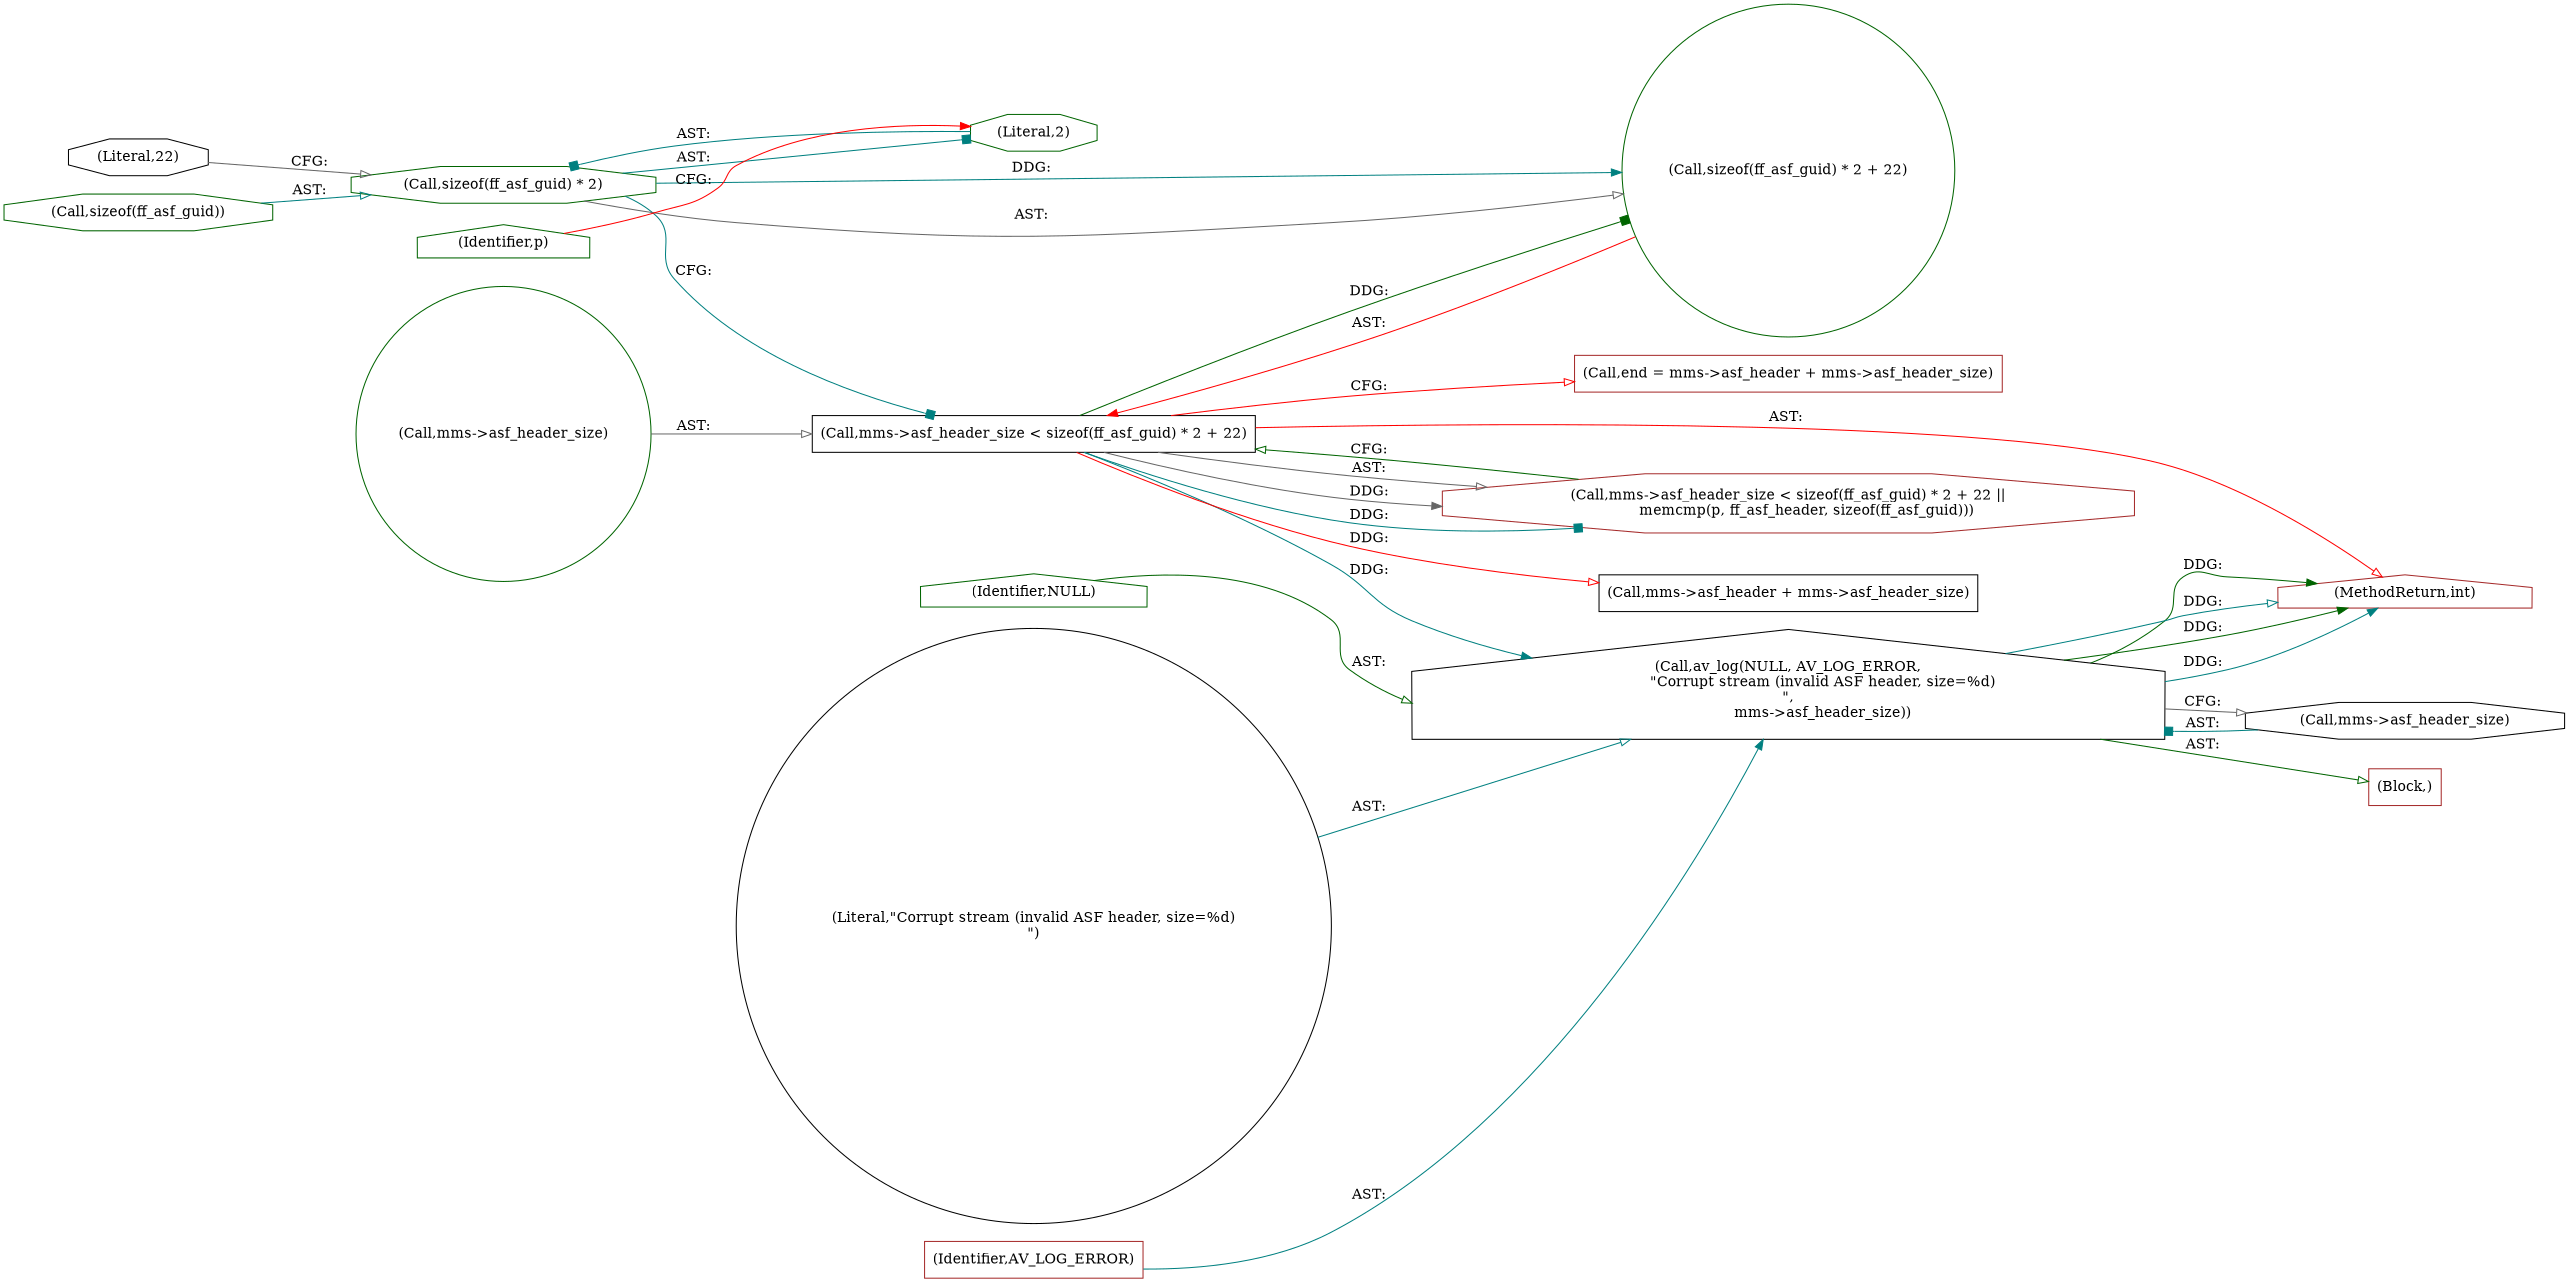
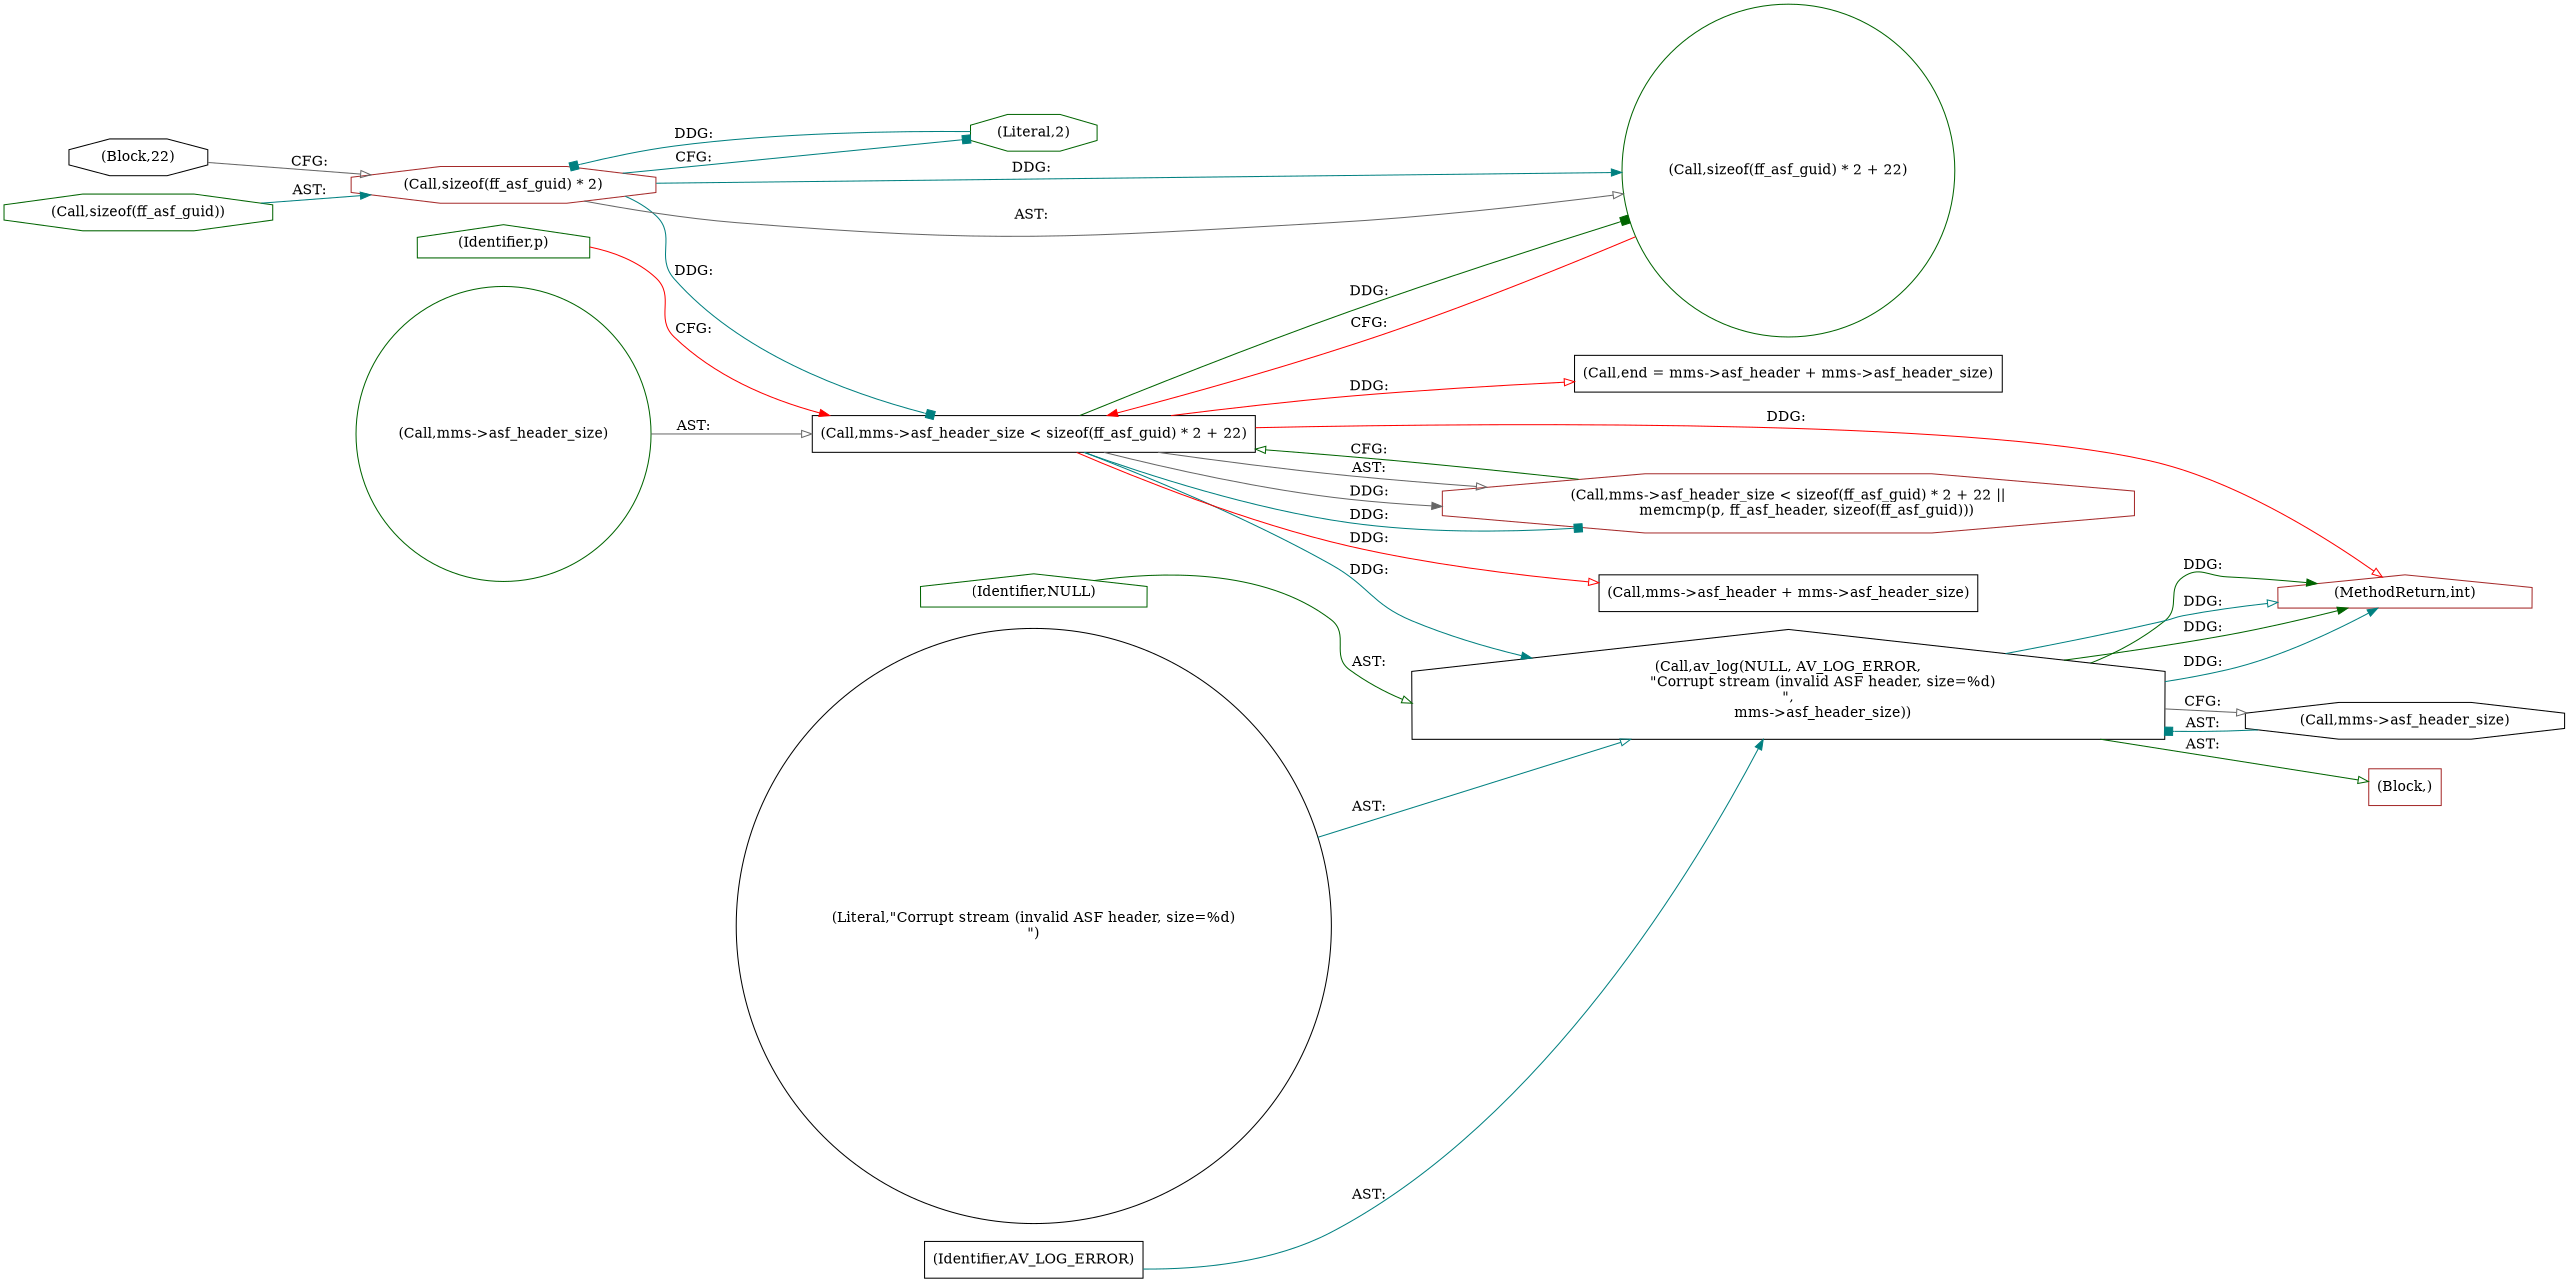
(696, 134) -> (696, 134)
(764, 153) -> (685, 346)
(138, 157) -> (138, 157)
(696, 158) -> (696, 158)
(504, 185) -> (504, 185)
(311, 199) -> (311, 199)
(696, 271) -> (696, 271)
(1371, 323) -> (1371, 323)
(1788, 374) -> (1788, 374)
(1371, 386) -> (1371, 386)
(1788, 417) -> (1788, 417)
(1034, 1260) -> (1034, 1260)
